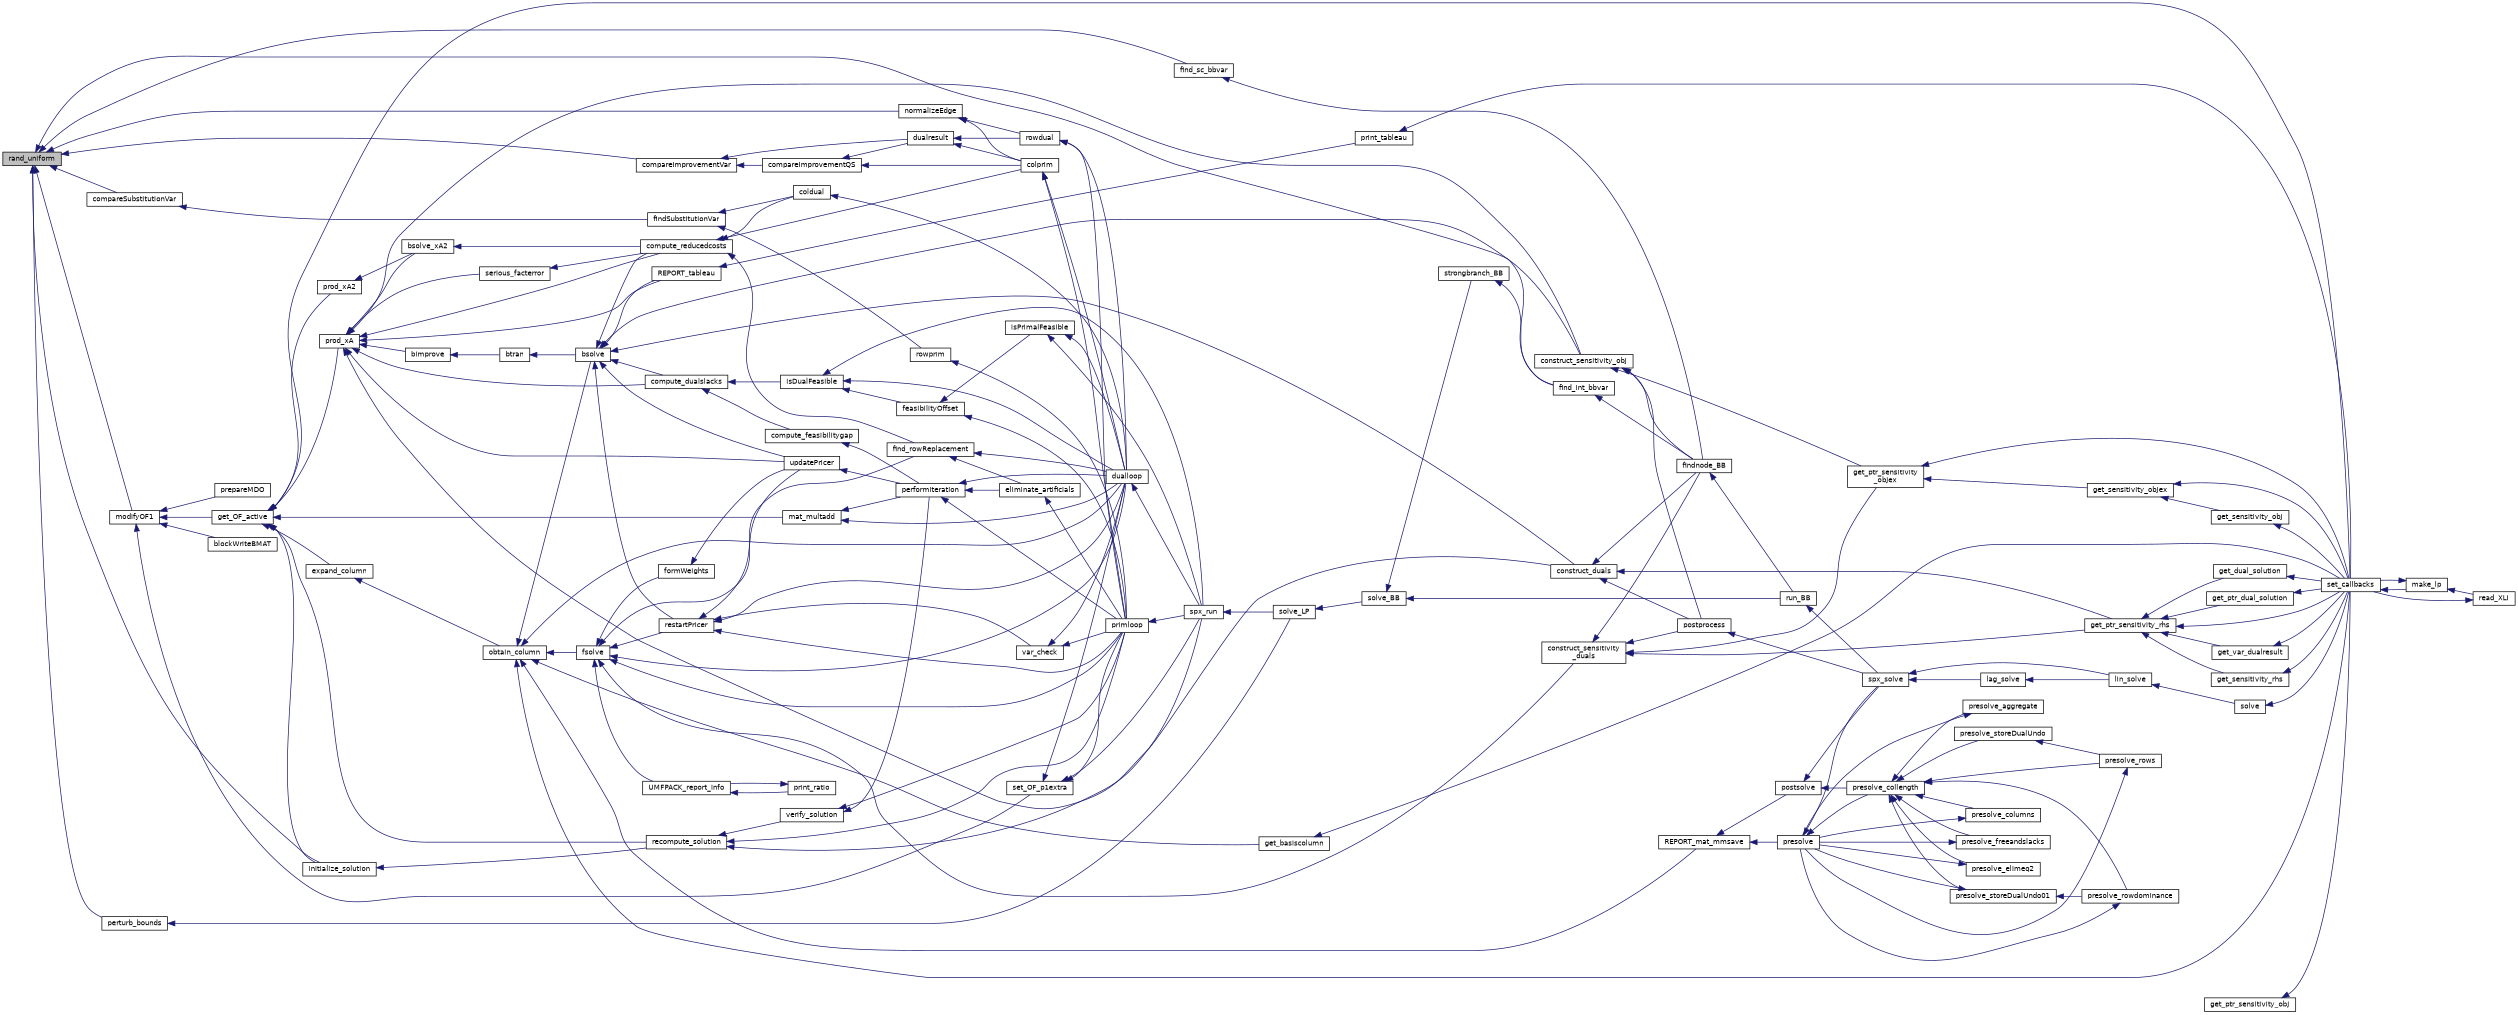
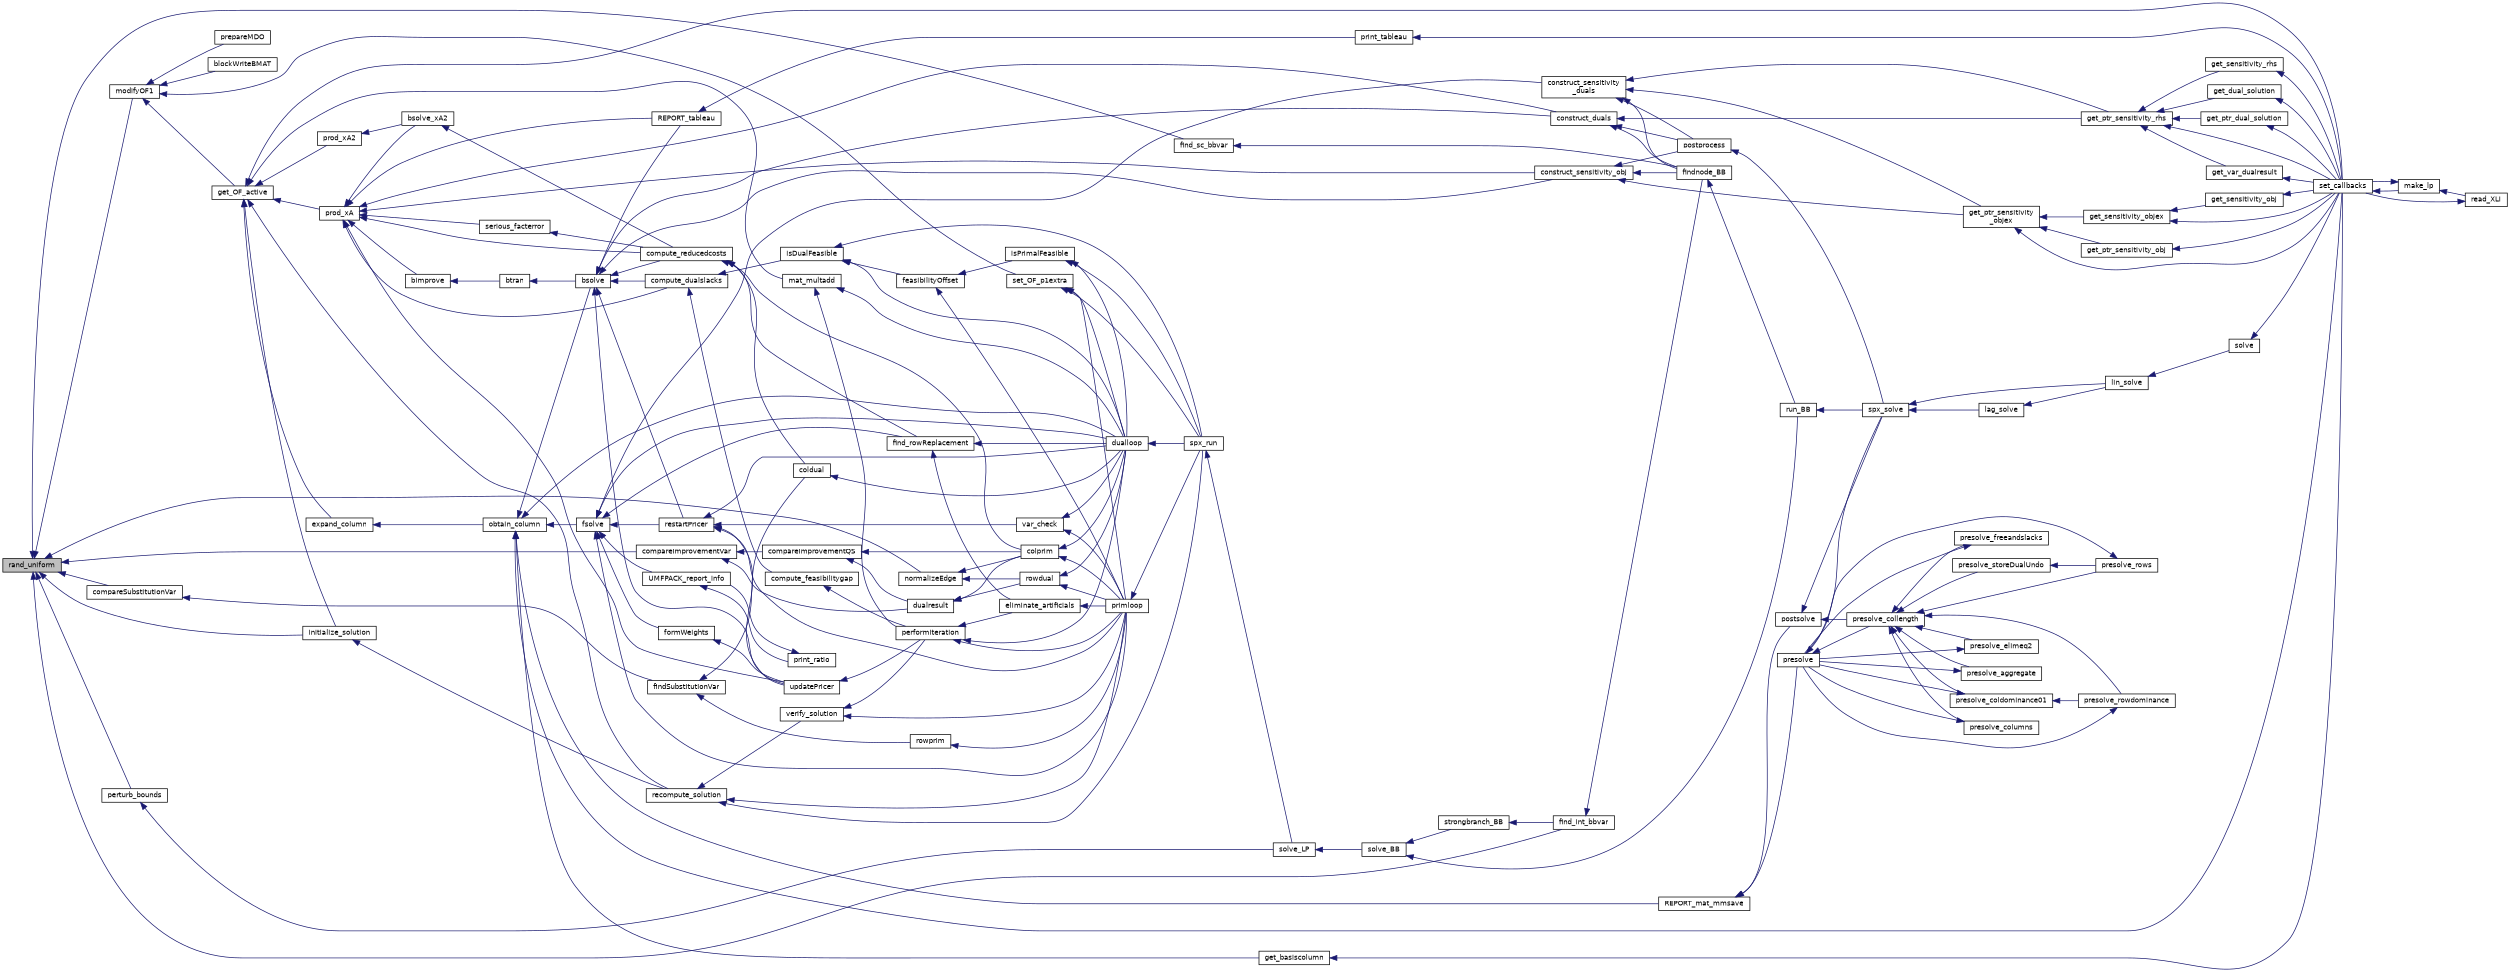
none -> (2074, 236)
(2003, 896) -> (2001, 701)
